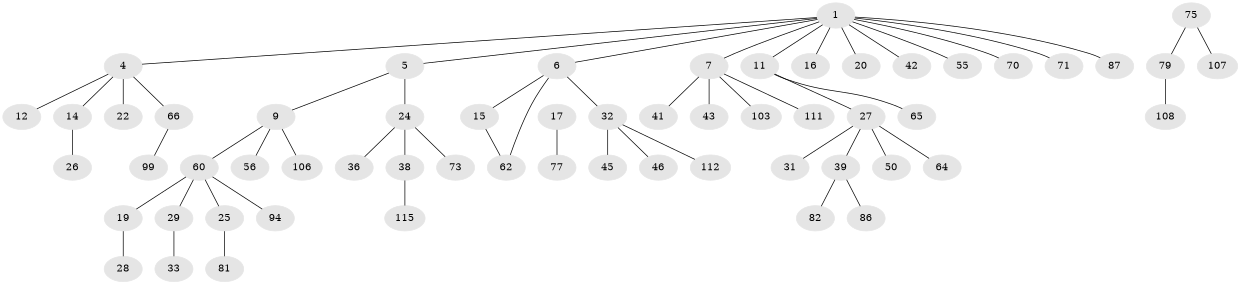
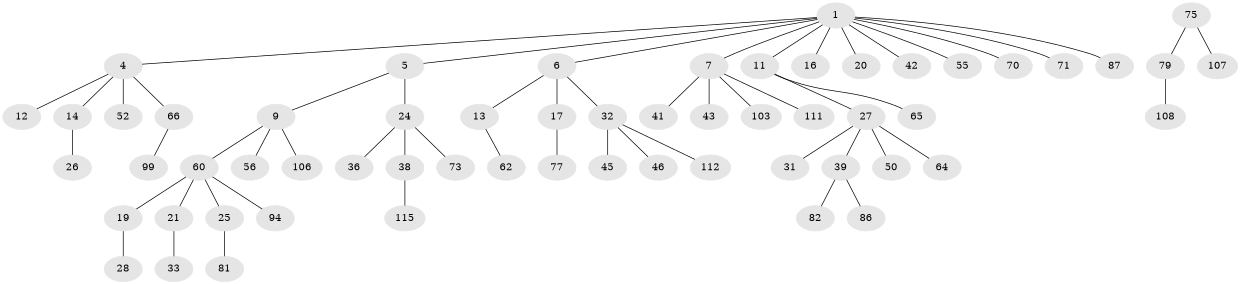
(526, 115) -> (557, 92)
(123, 117) -> (123, 117)
(480, 117) -> (480, 117)
(174, 218) -> (174, 218)
